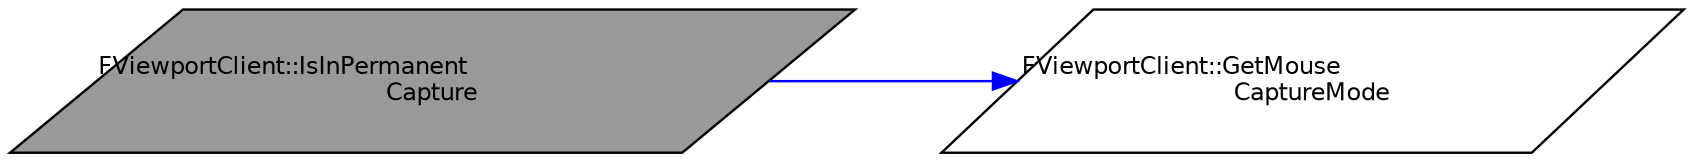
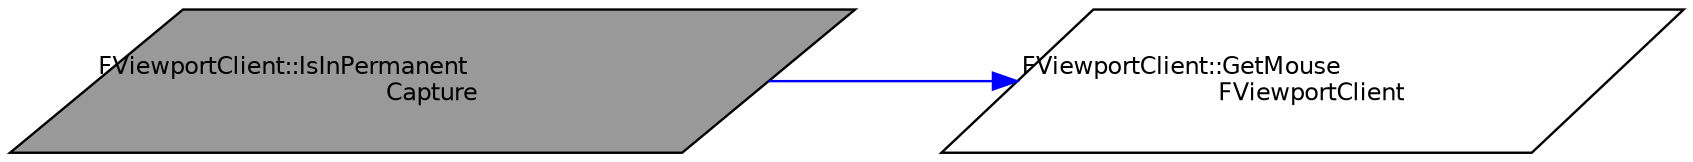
(1313, 81) -> (1313, 81)
